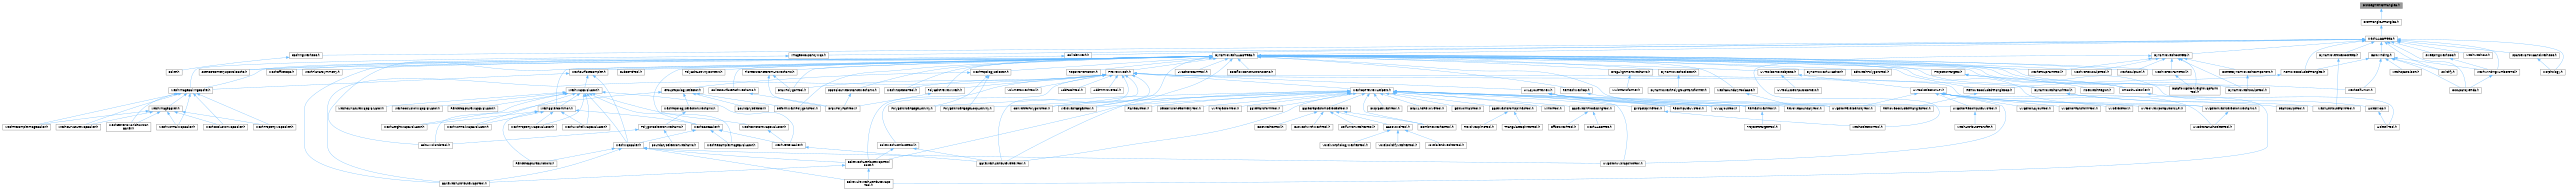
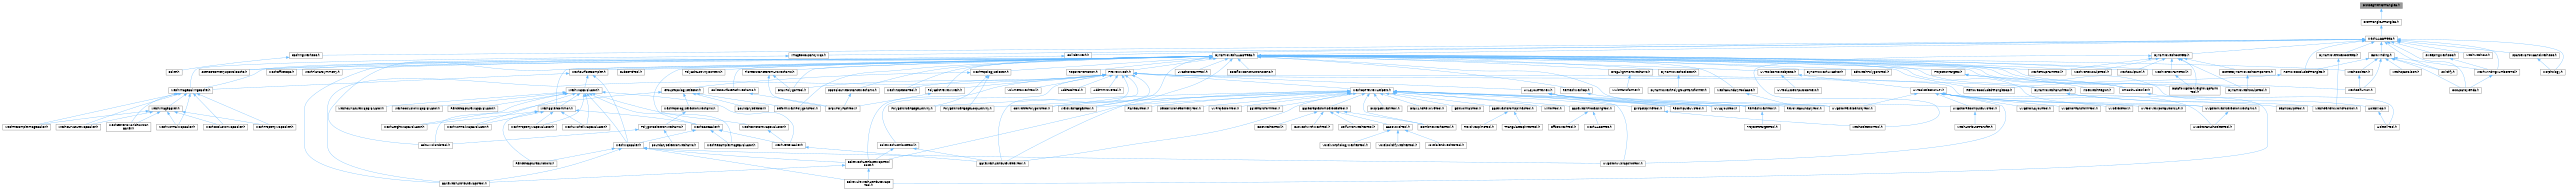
none -> (2359, 72)
(1907, 109) -> none
(2337, 109) -> (2337, 109)
